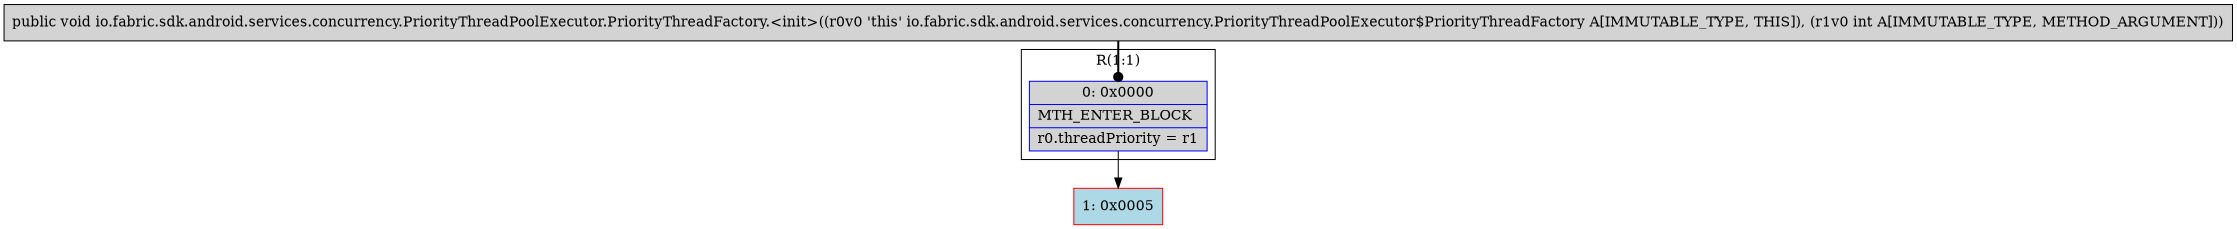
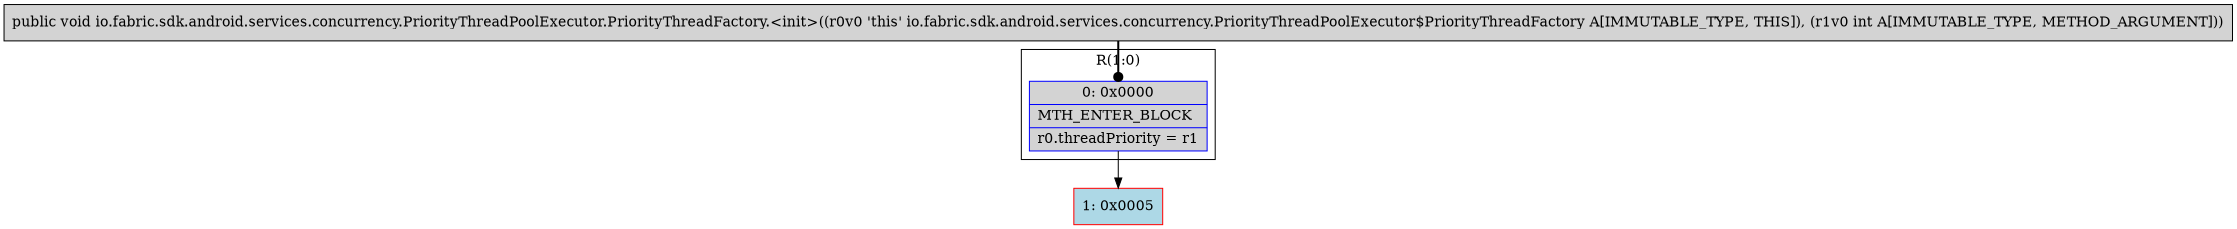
(1118, 61) -> (1118, 61)
